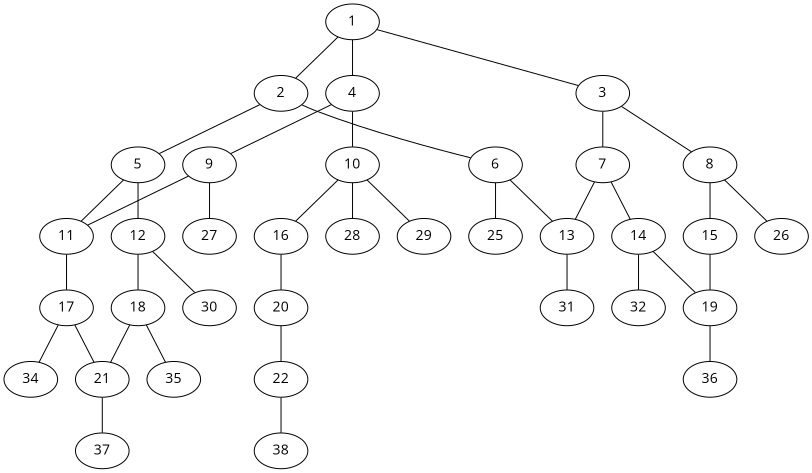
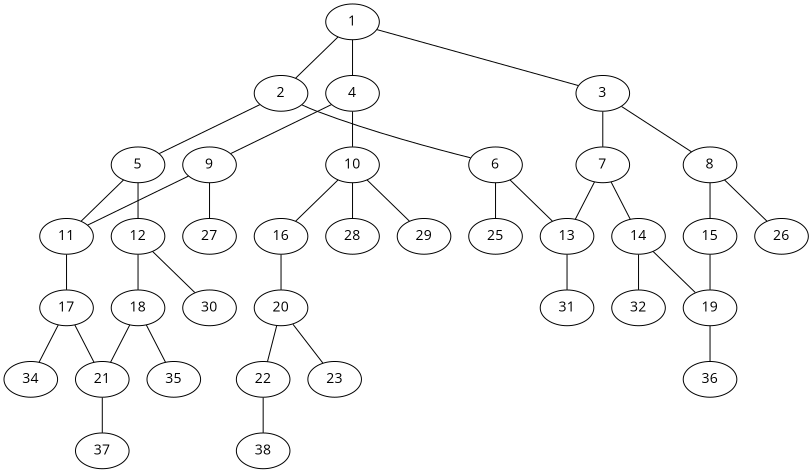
none -> (335, 379)
